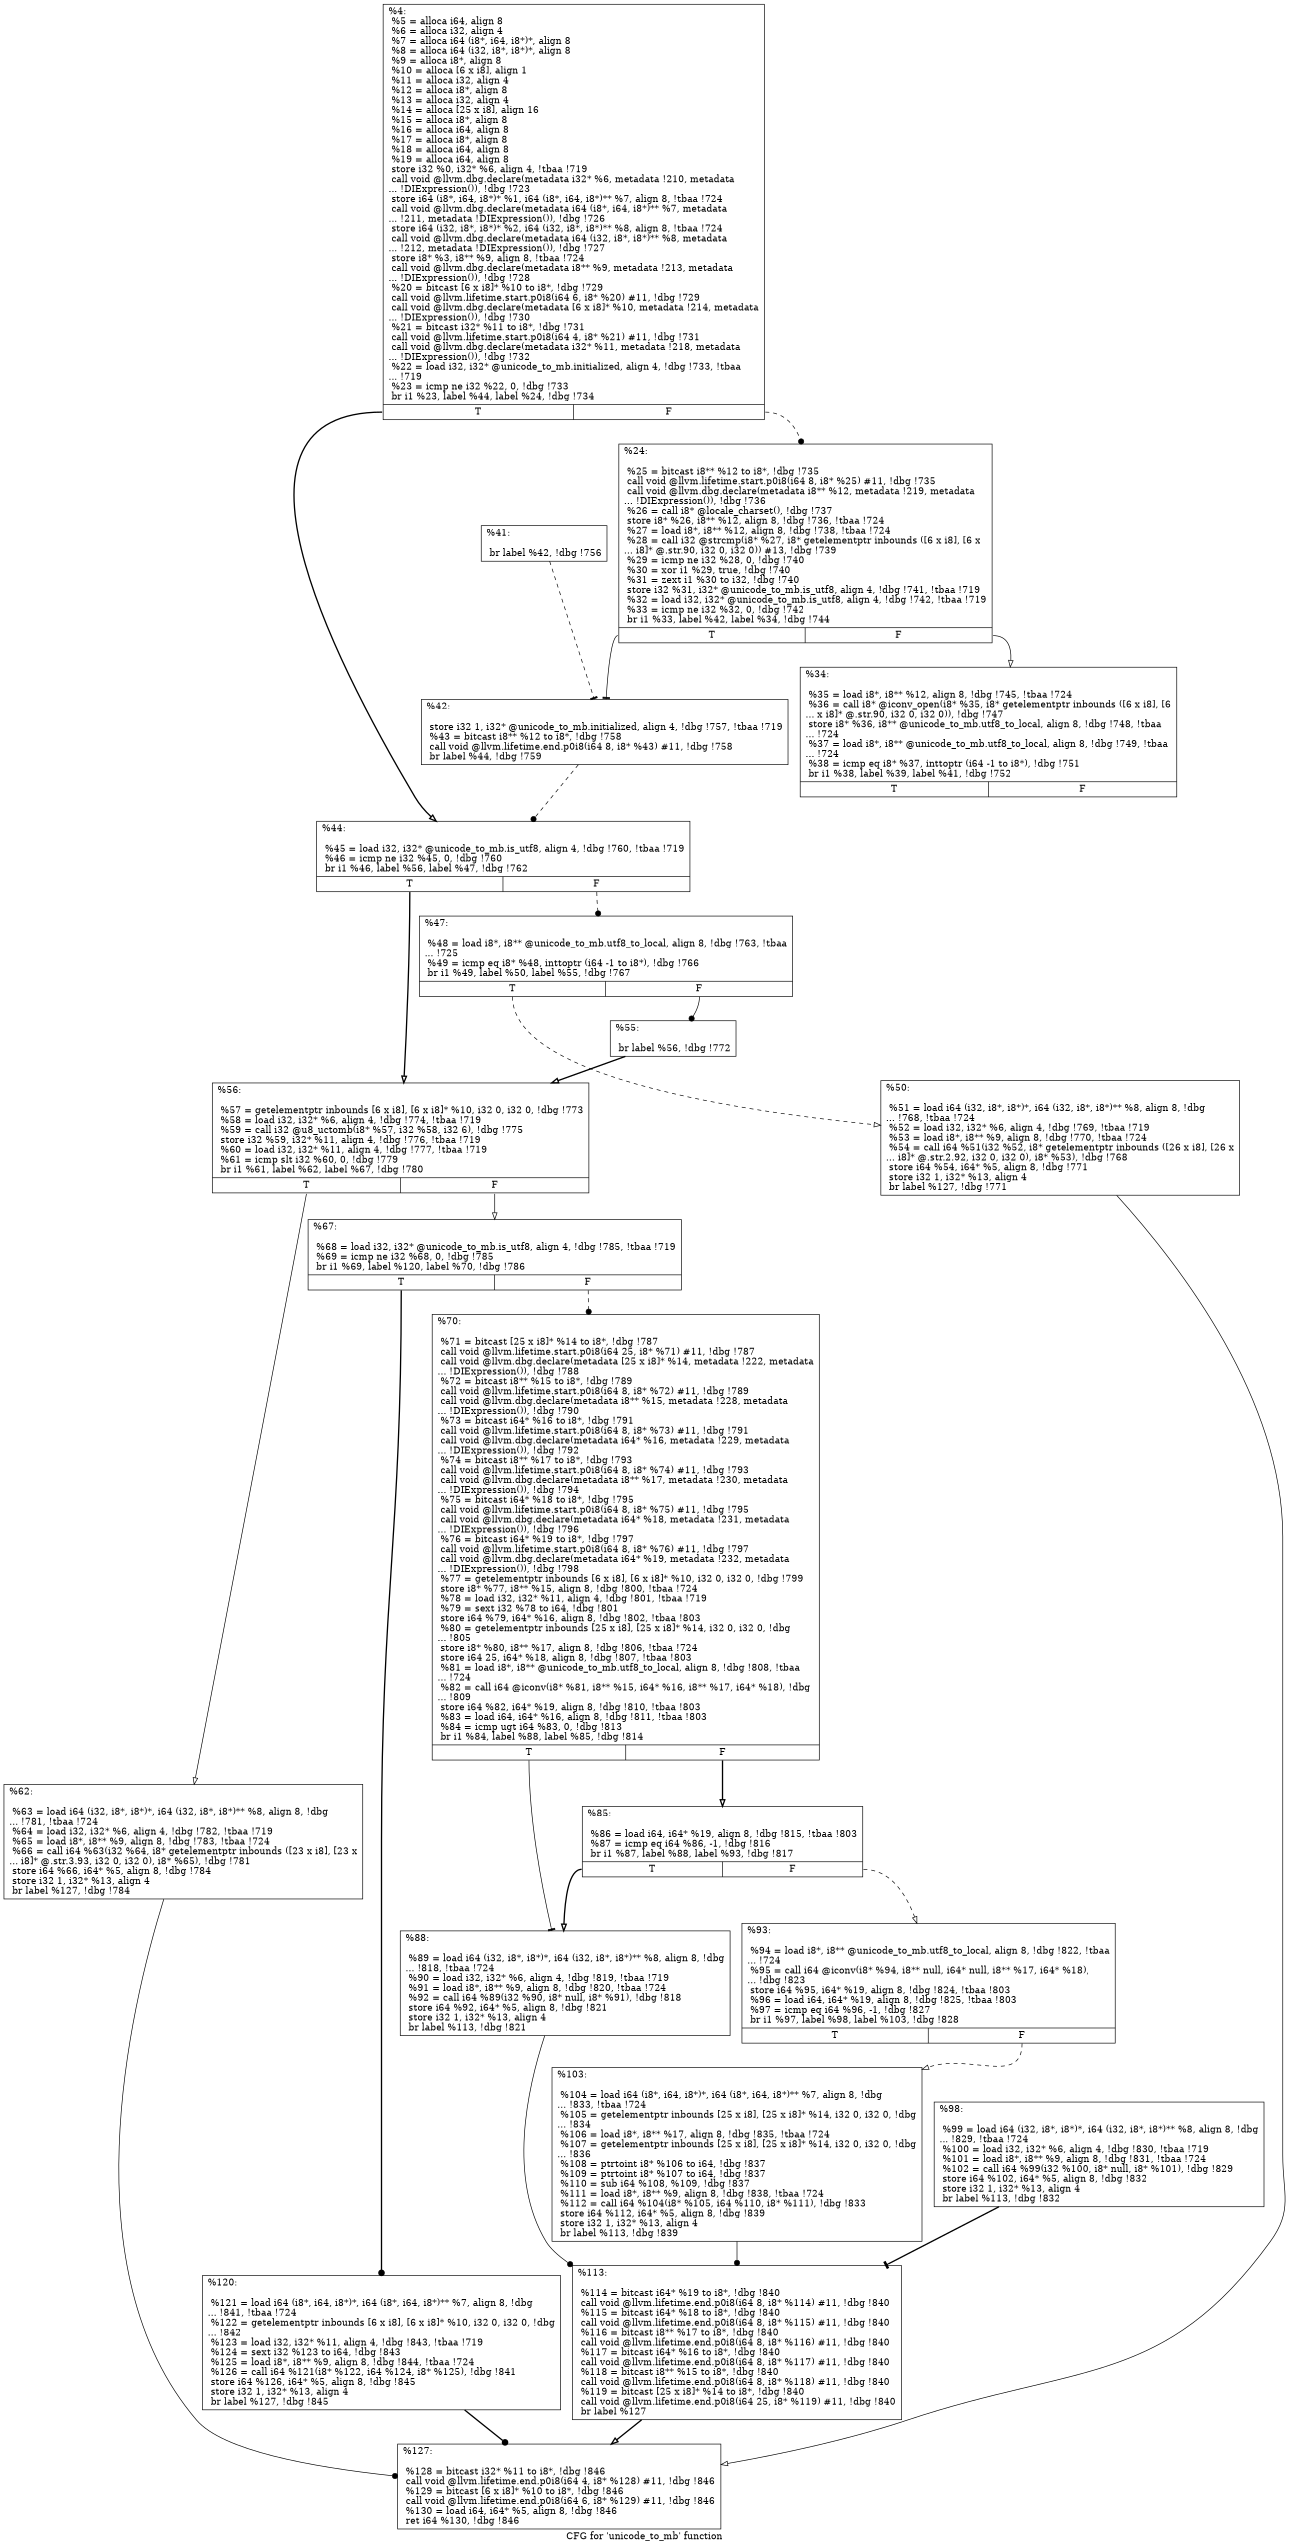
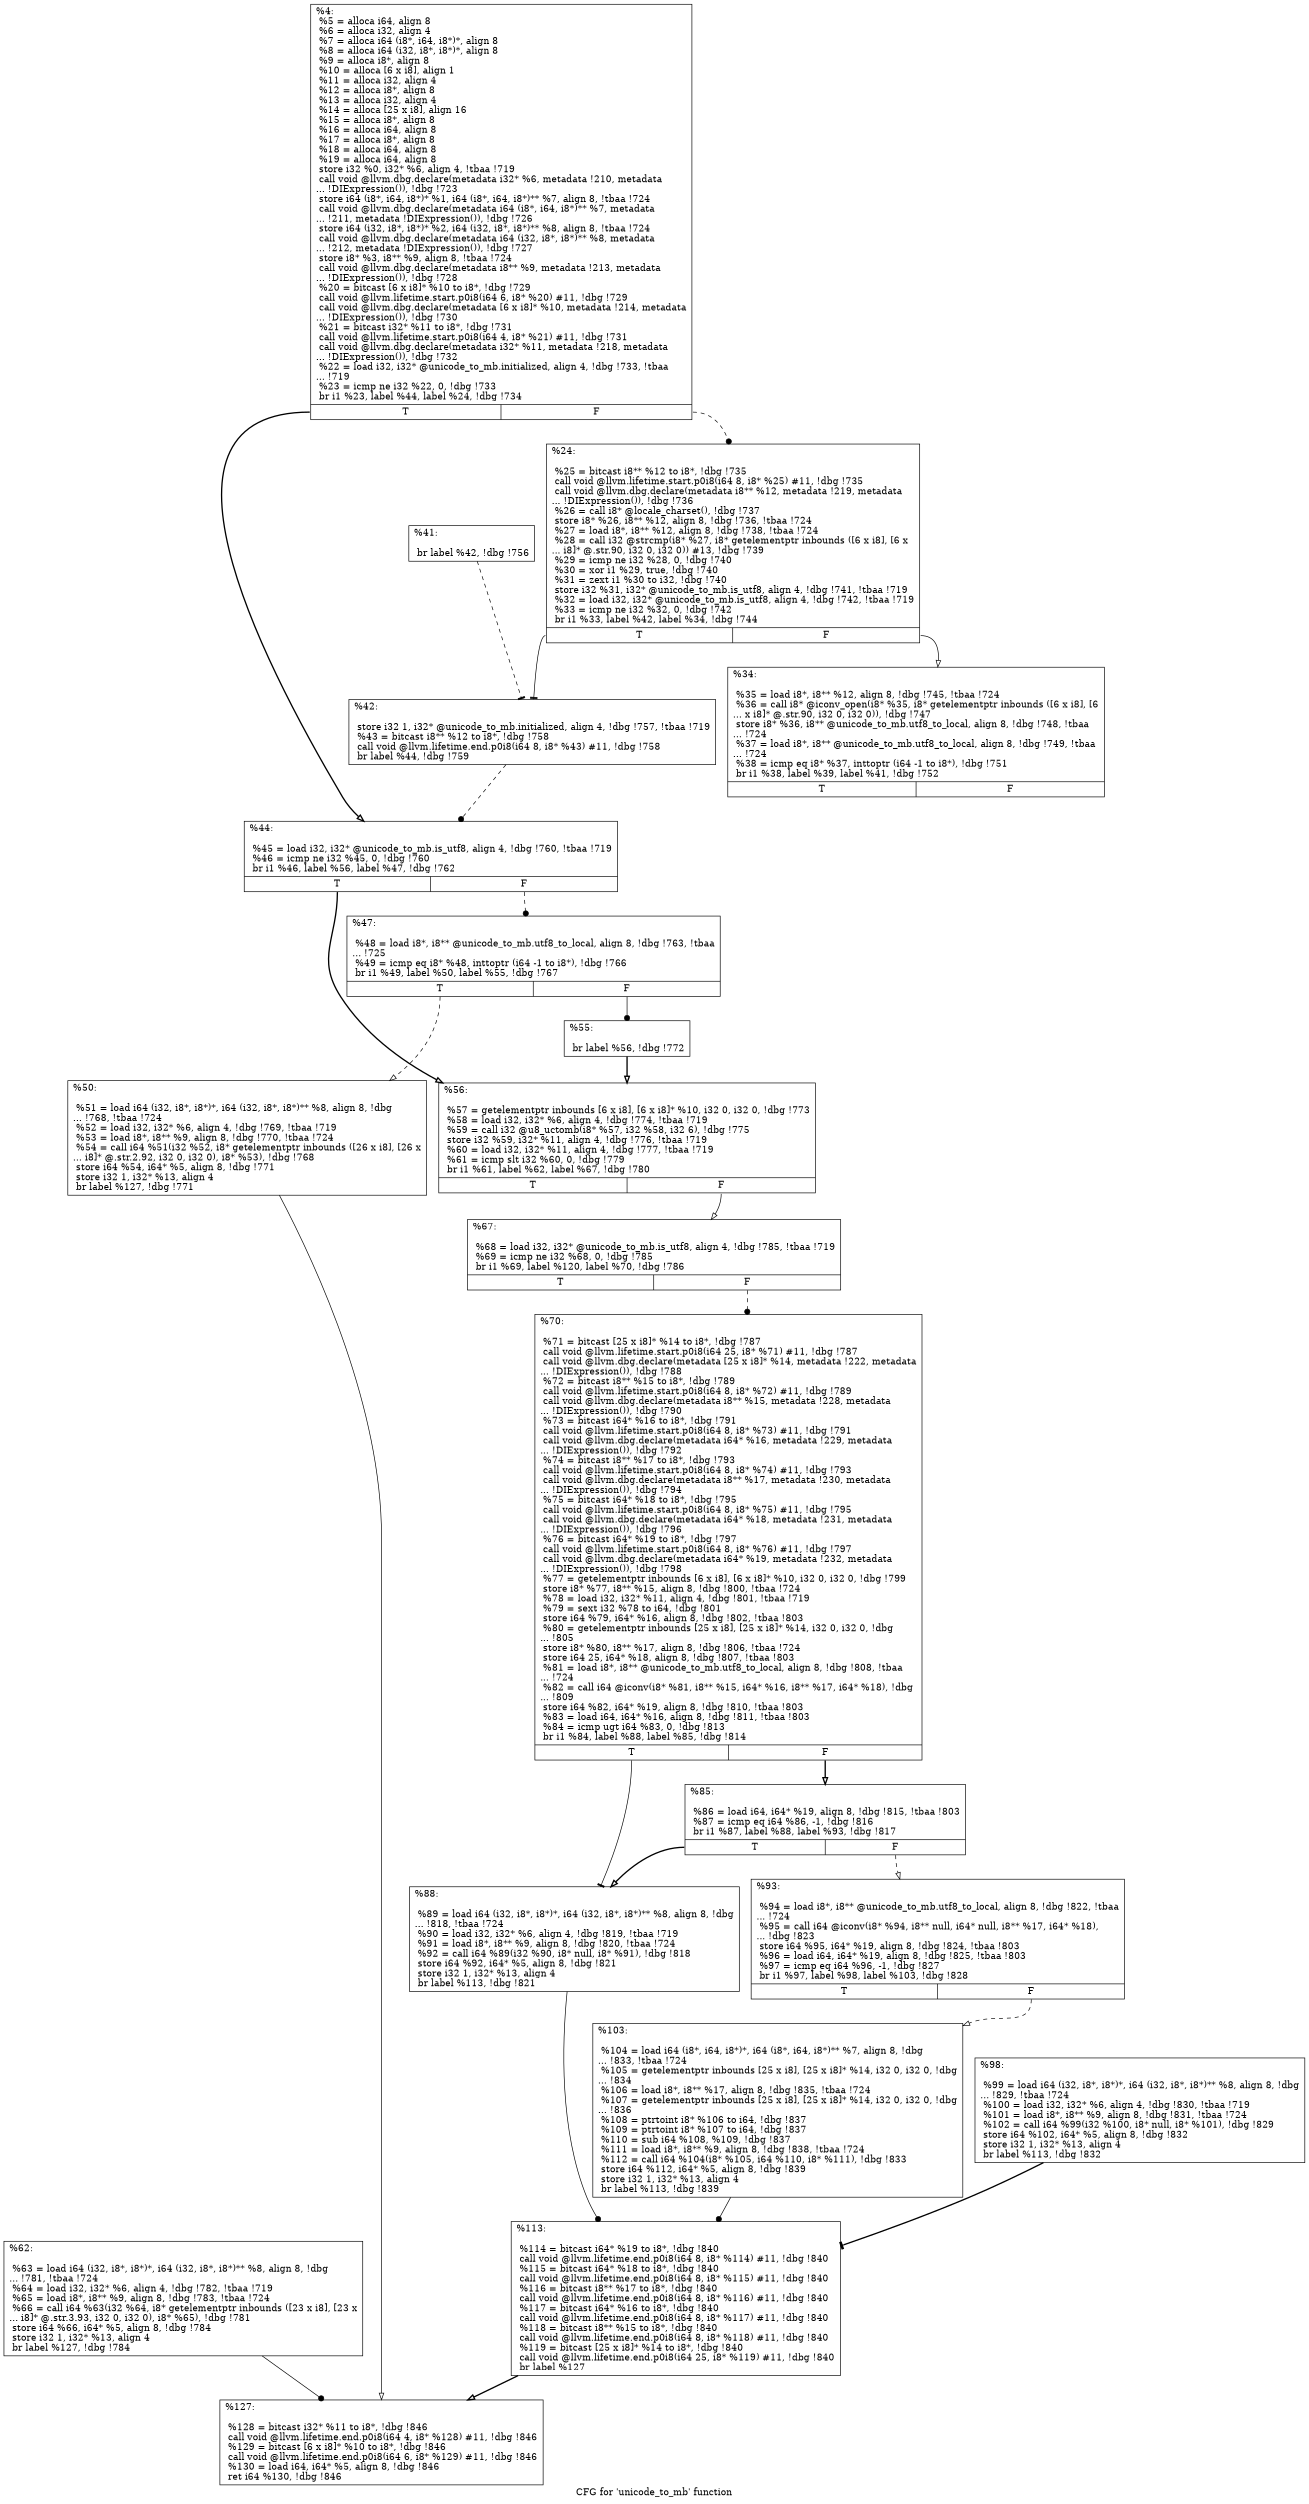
(251, 1486) -> none
(382, 2343) -> none
